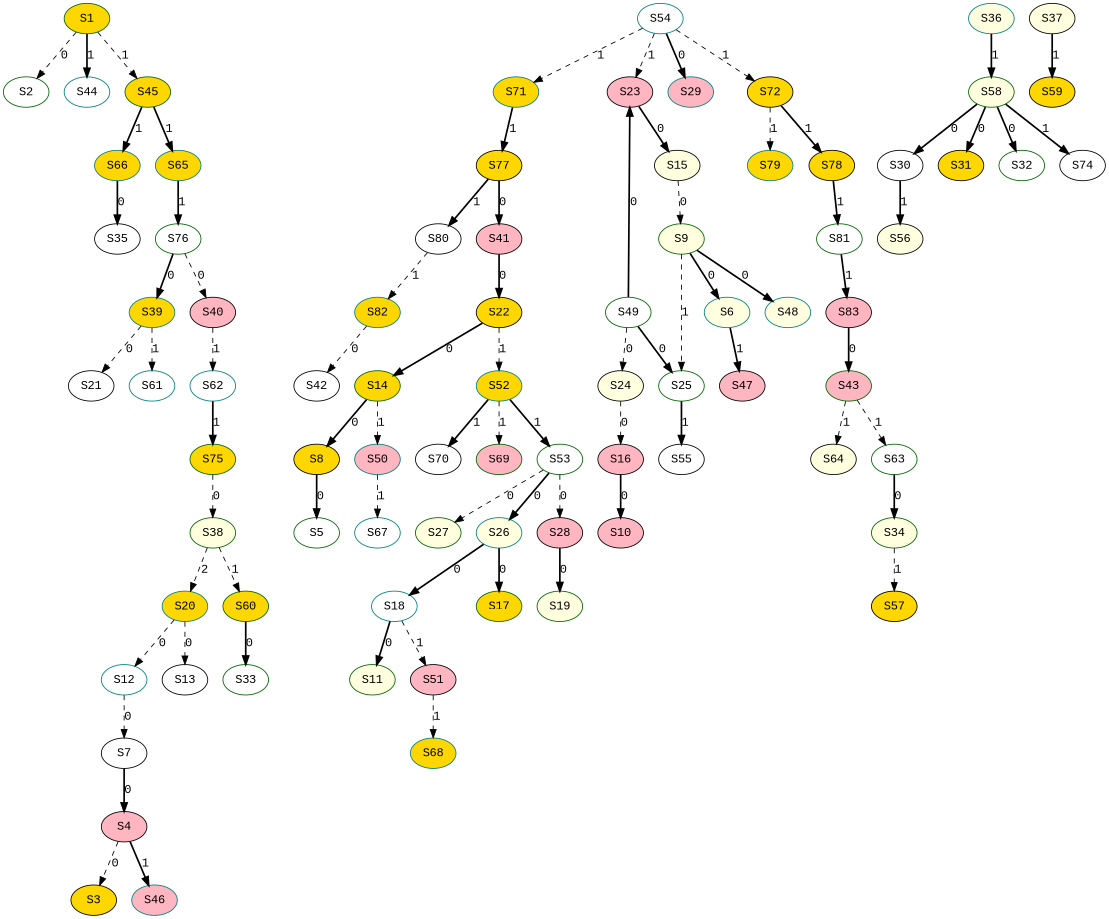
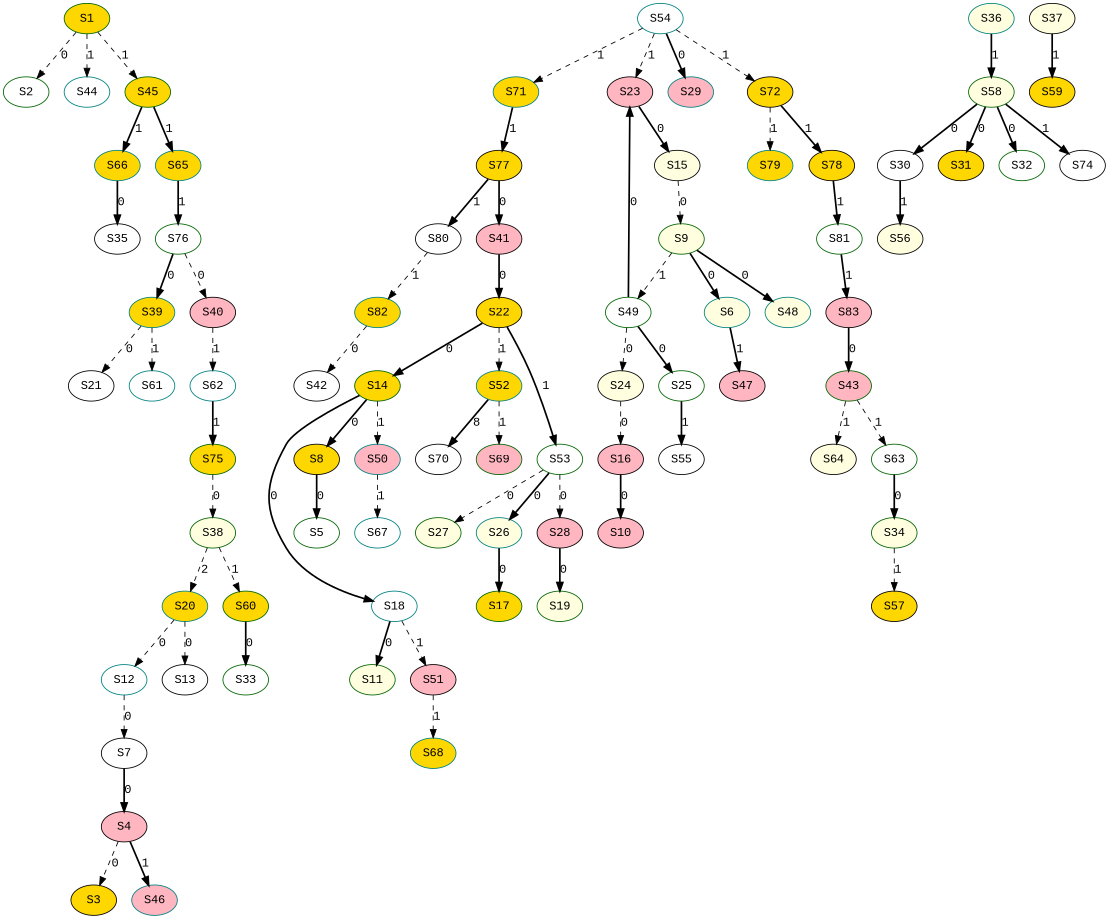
(87, 51) -> (87, 51)
(681, 308) -> (657, 272)
(527, 419) -> (533, 380)
(477, 423) -> (477, 423)
(450, 567) -> (269, 500)
